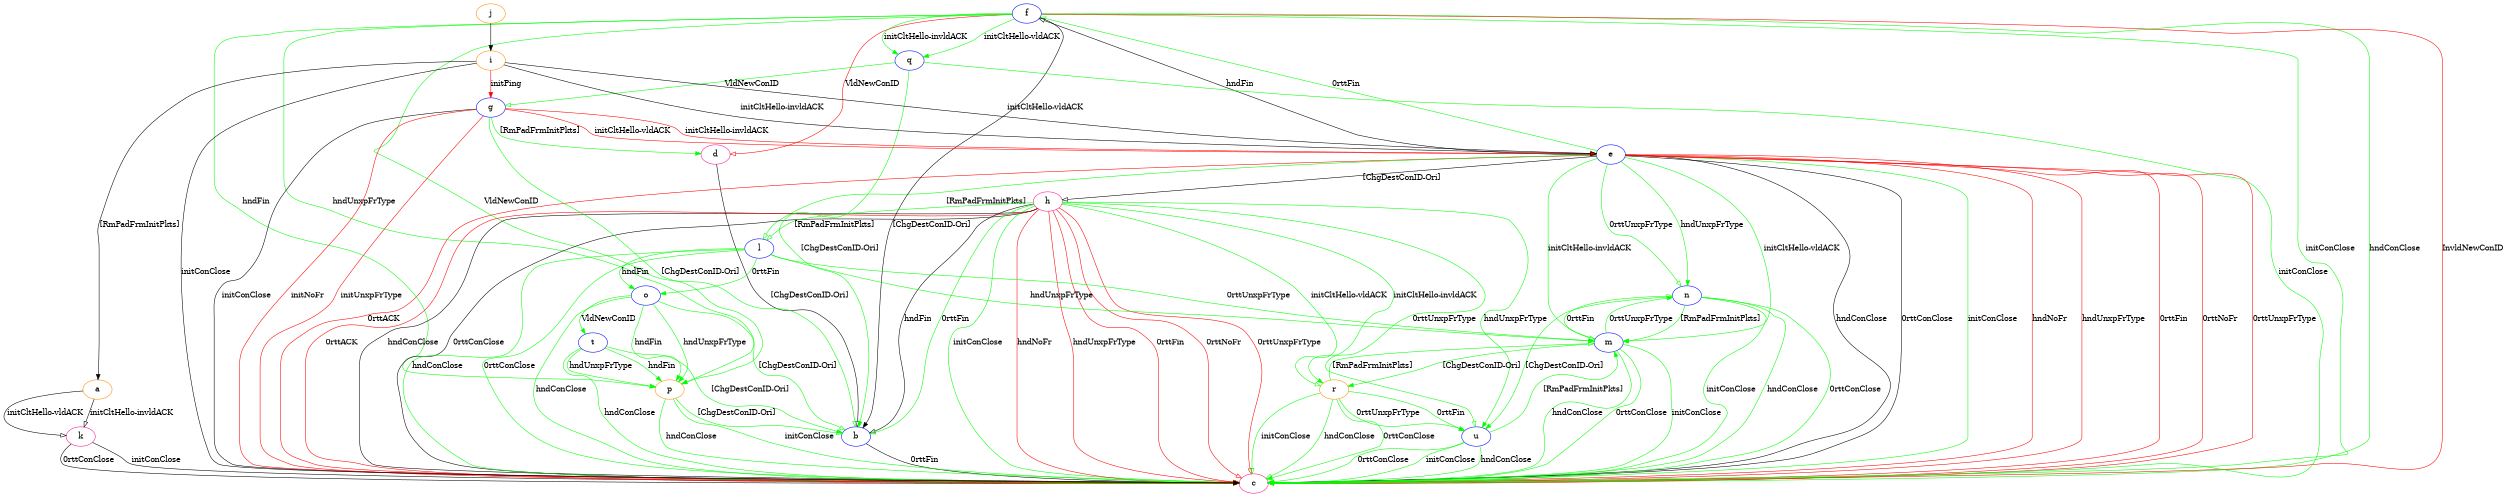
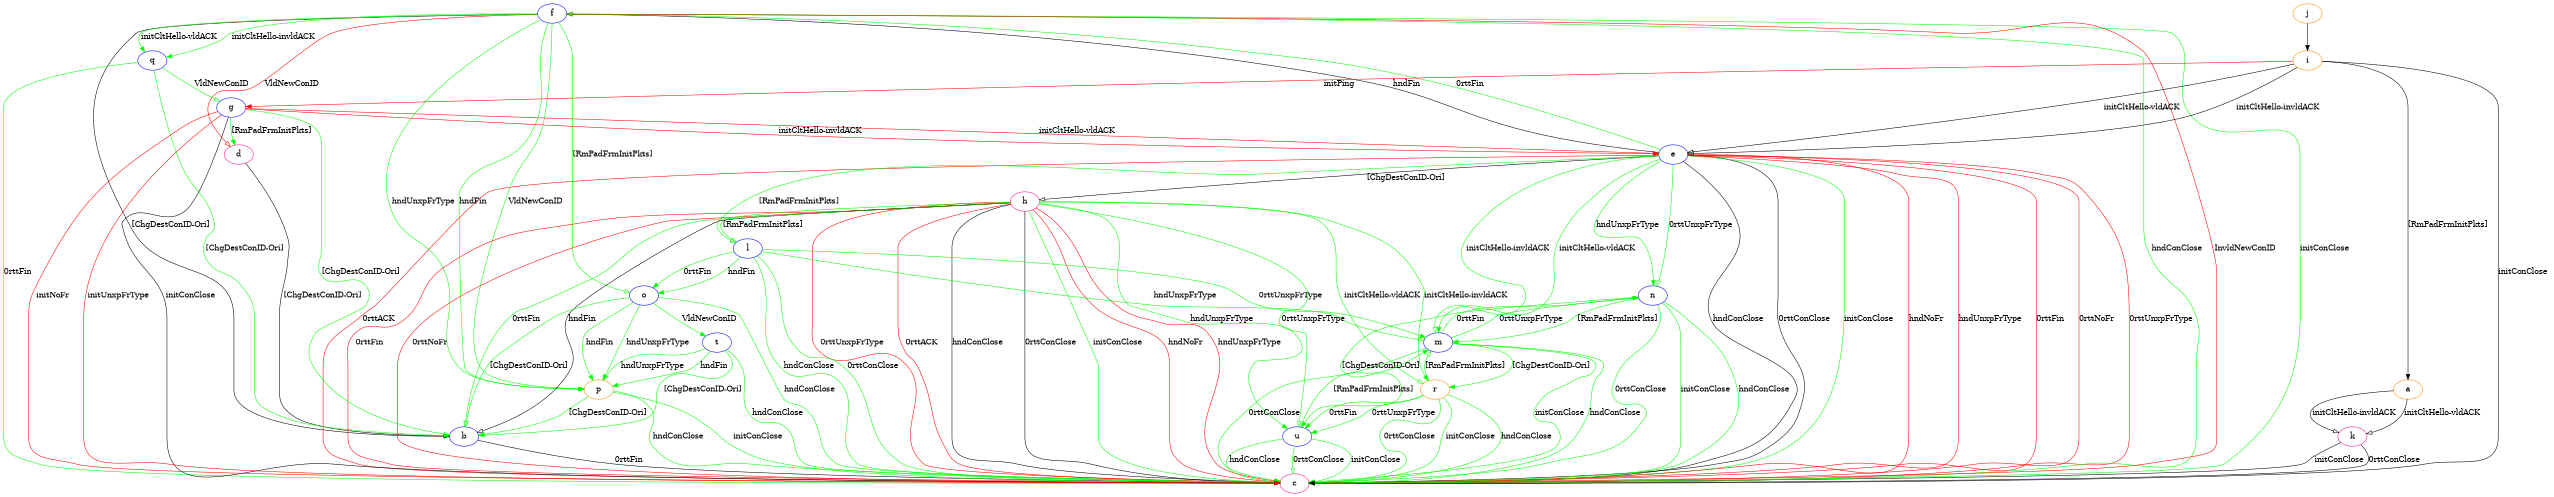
none -> (573, 170)
(2305, 272) -> (19, 272)
